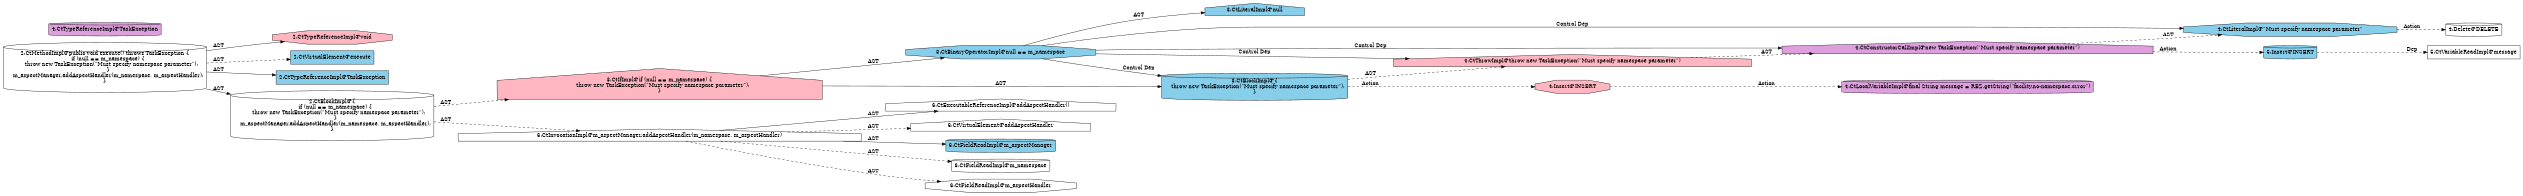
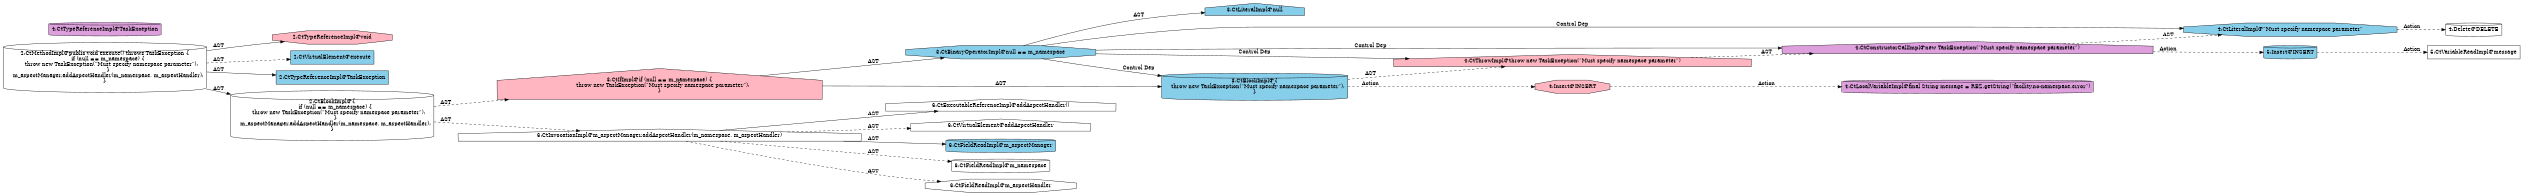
(2412, 50) -> (2412, 50)
